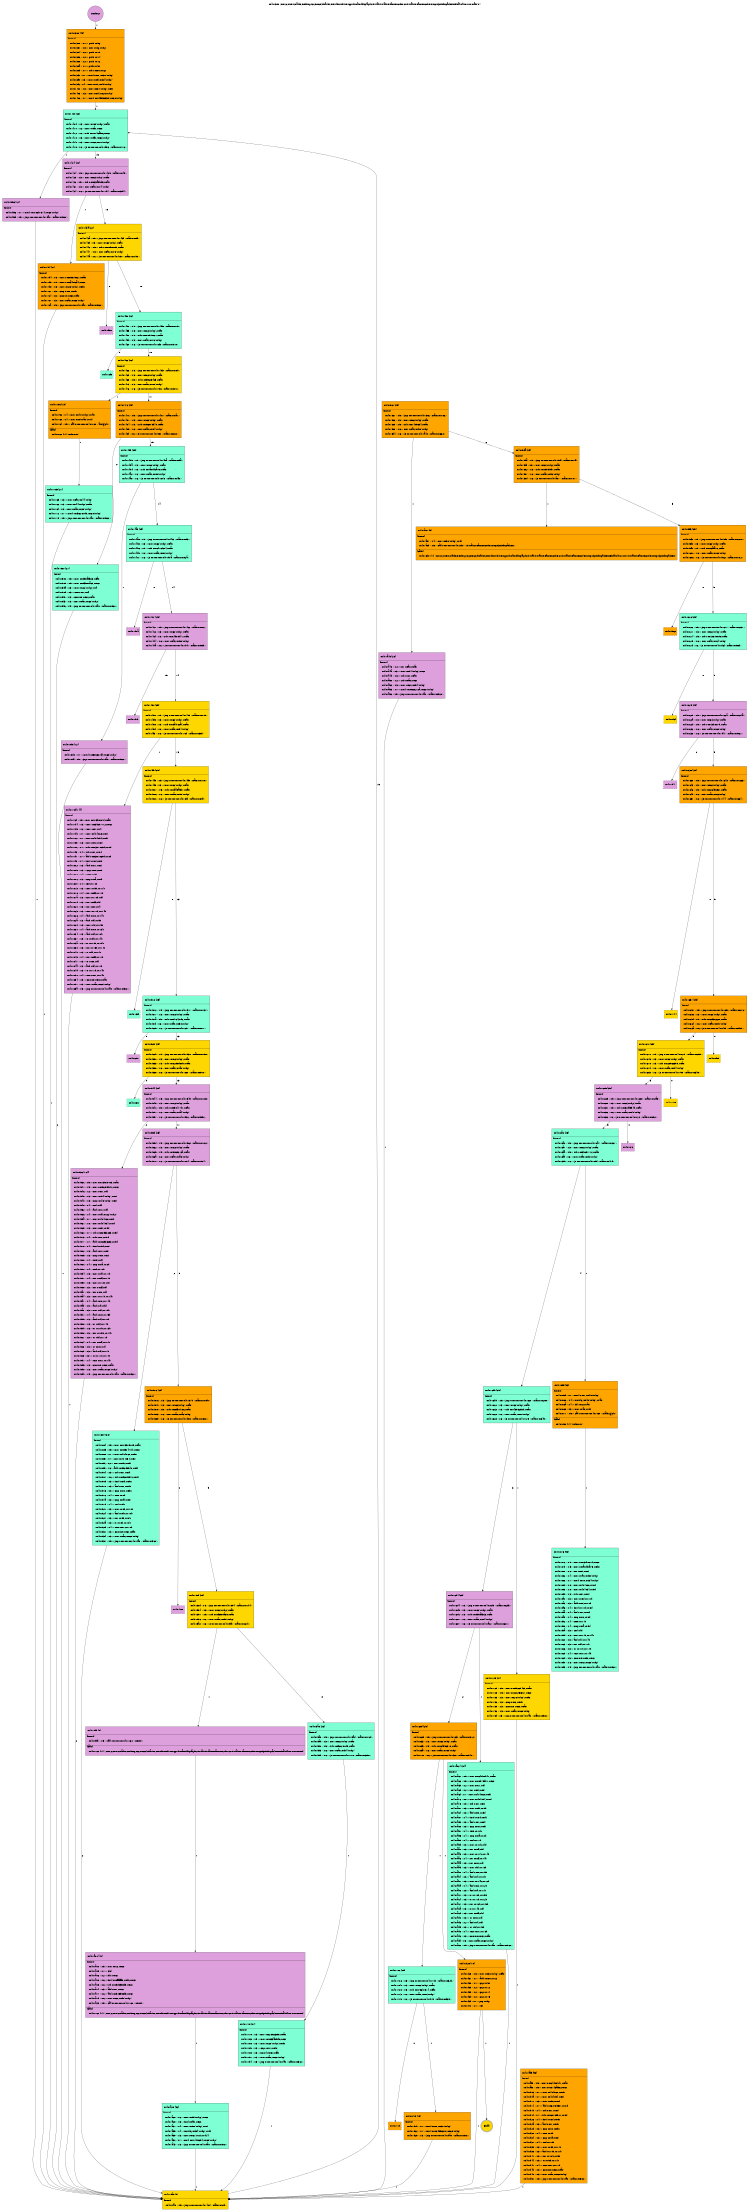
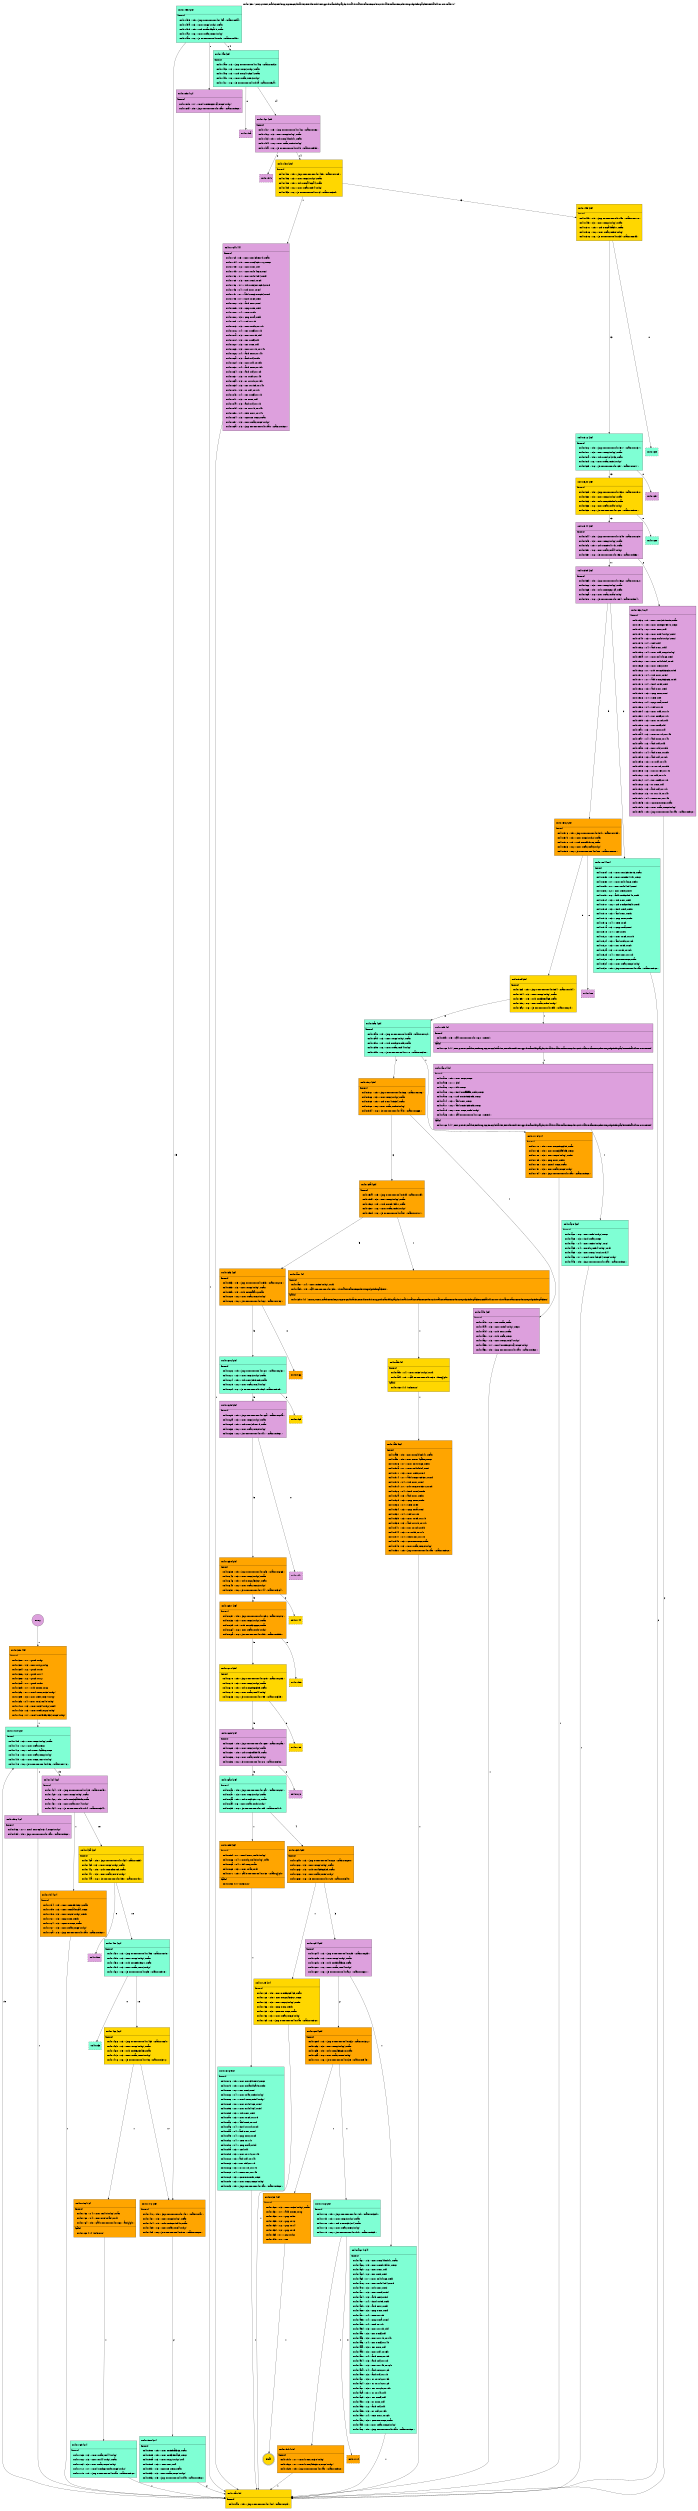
(95, 14) -> (38, 1620)
(150, 441) -> (174, 1119)
(166, 675) -> (277, 156)
none -> (395, 1067)
none -> (419, 1375)
(517, 1405) -> (321, 1865)
(272, 2043) -> (559, 1155)
(438, 2189) -> (252, 2339)
